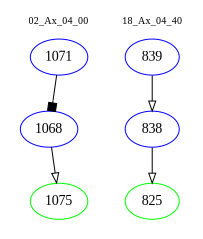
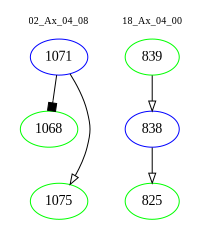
(59, 22) -> (59, 22)
(153, 22) -> (153, 22)
(152, 57) -> (152, 57)
(49, 129) -> (49, 129)
(53, 160) -> (90, 124)
